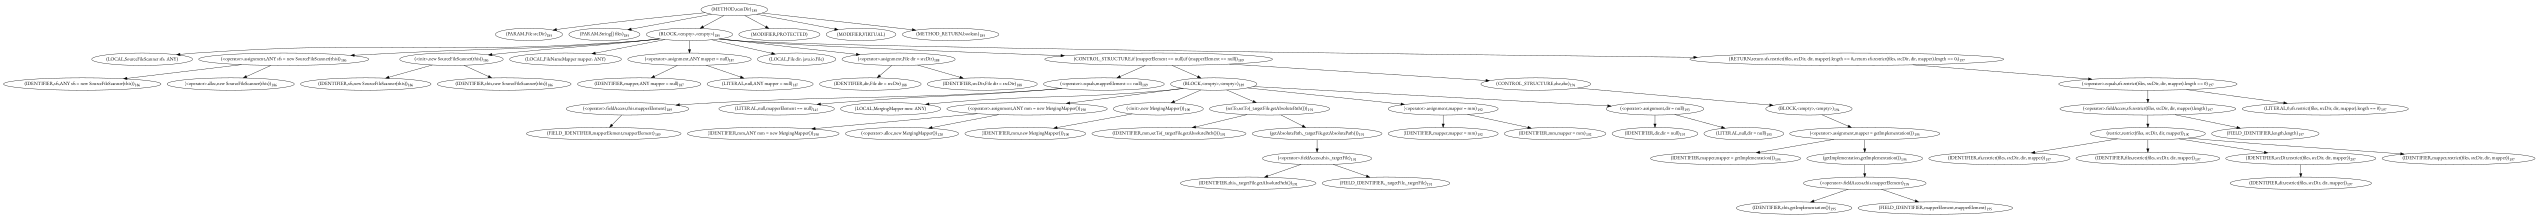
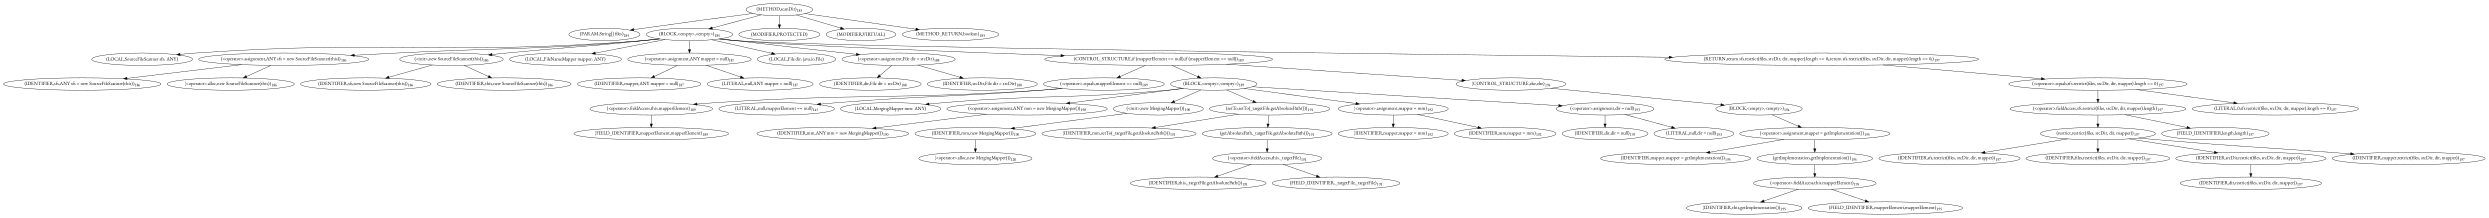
(529, 34) -> none
(965, 121) -> (975, 144)
(2187, 133) -> (2137, 133)
